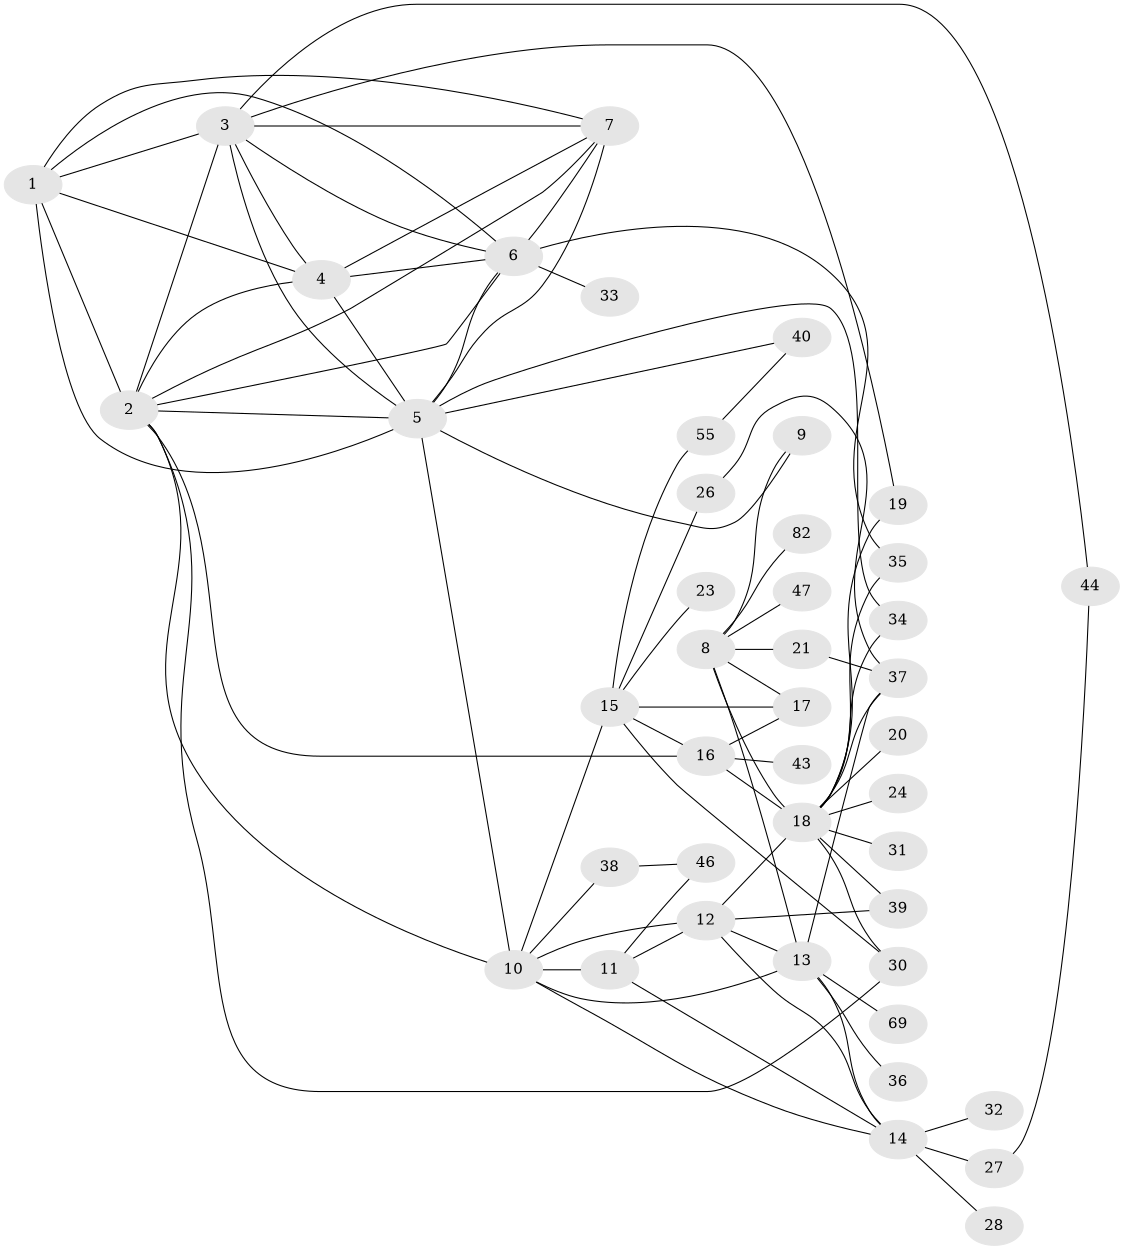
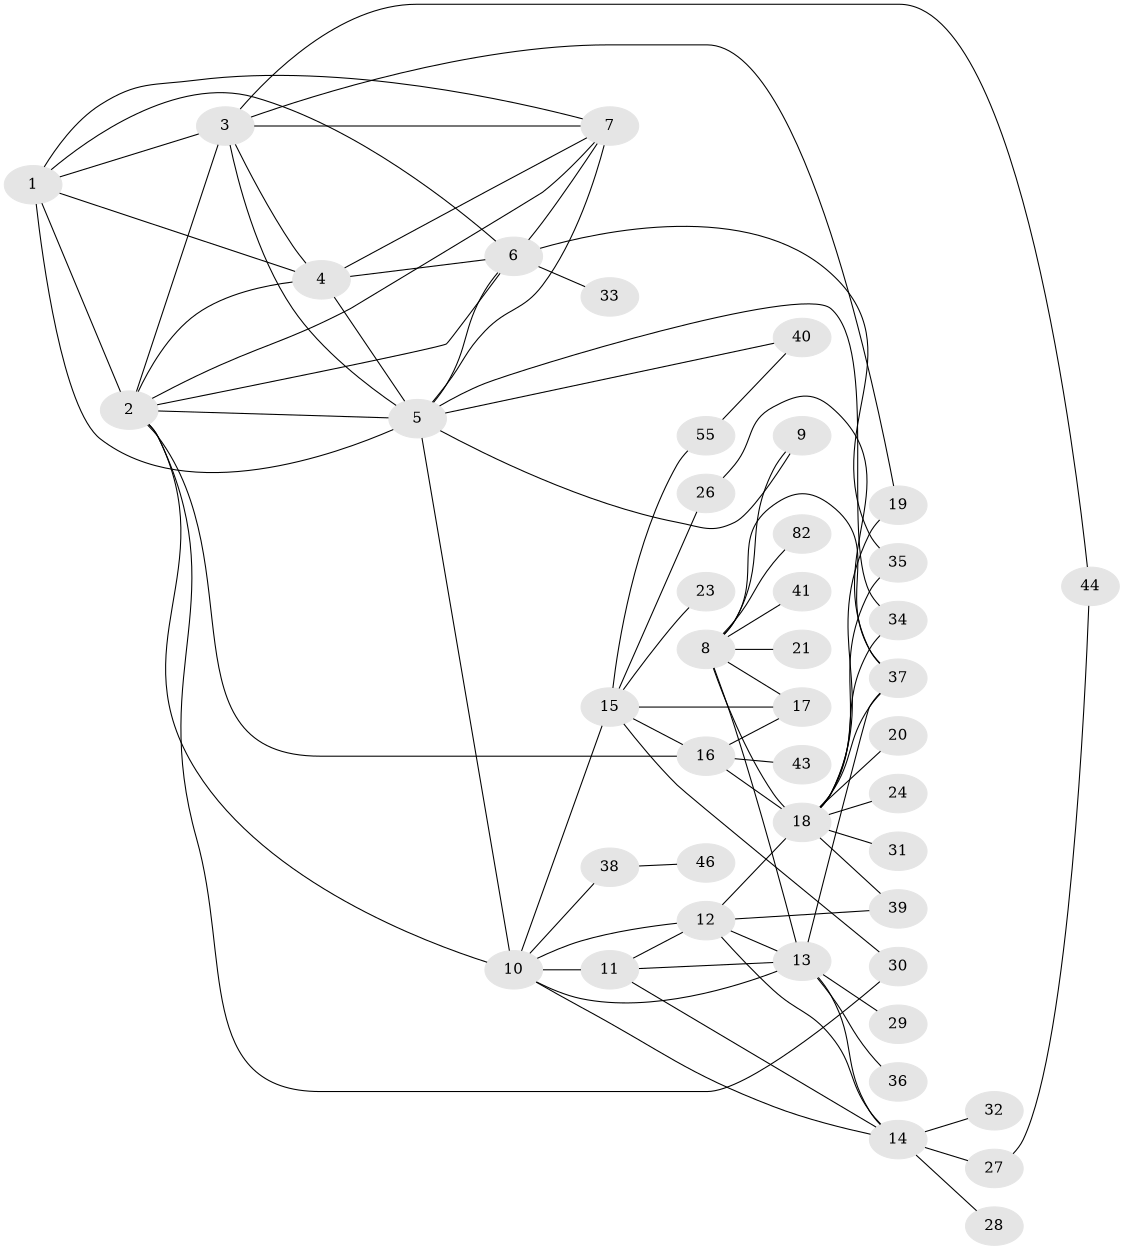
(360, 209) -> none
(802, 592) -> (802, 592)
(843, 662) -> (816, 497)
(849, 895) -> none
(656, 916) -> (706, 966)
(898, 1024) -> (898, 1024)
